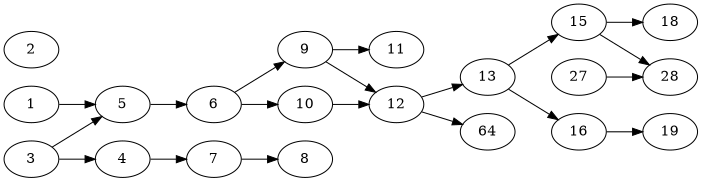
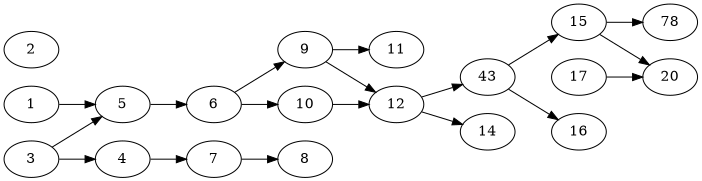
(670, 22) -> (670, 22)
(488, 77) -> (488, 77)
(579, 77) -> (579, 77)
(670, 77) -> (670, 77)
(488, 132) -> (488, 132)
(670, 132) -> none
